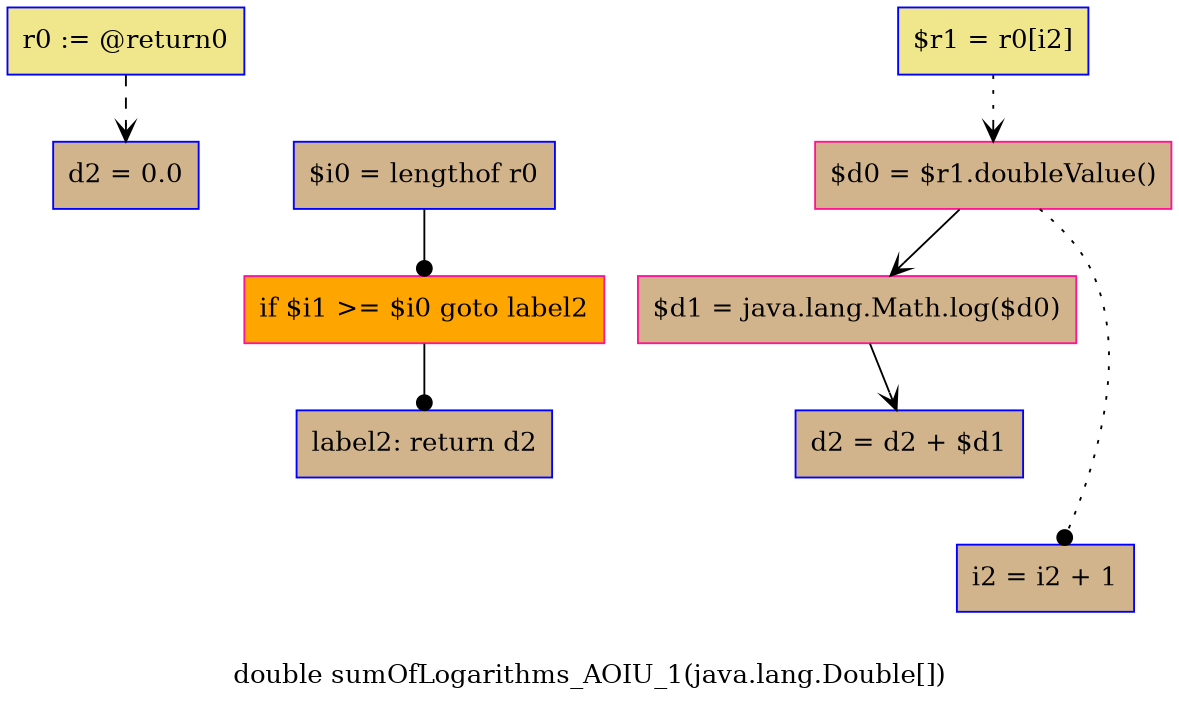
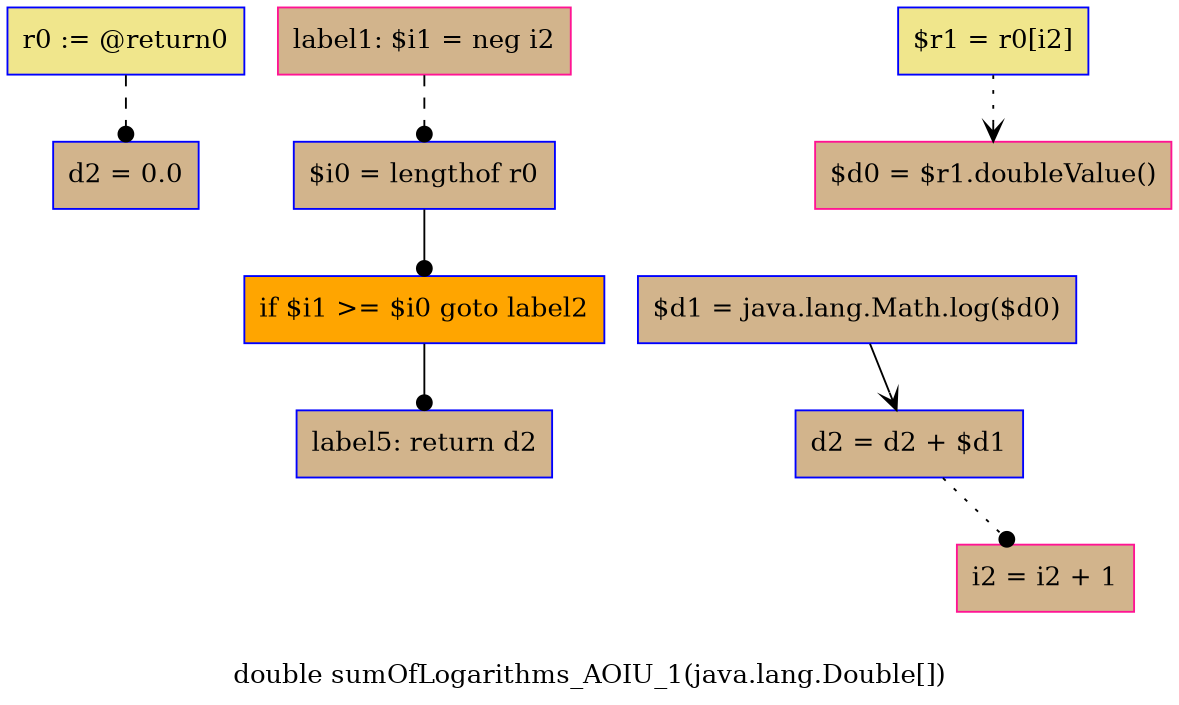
none -> (424, 41)
(126, 101) -> (126, 101)
(932, 236) -> none
(424, 310) -> (424, 310)
(857, 310) -> (857, 310)
(1108, 362) -> (972, 506)
(424, 444) -> (424, 444)
(1045, 578) -> (1045, 578)
